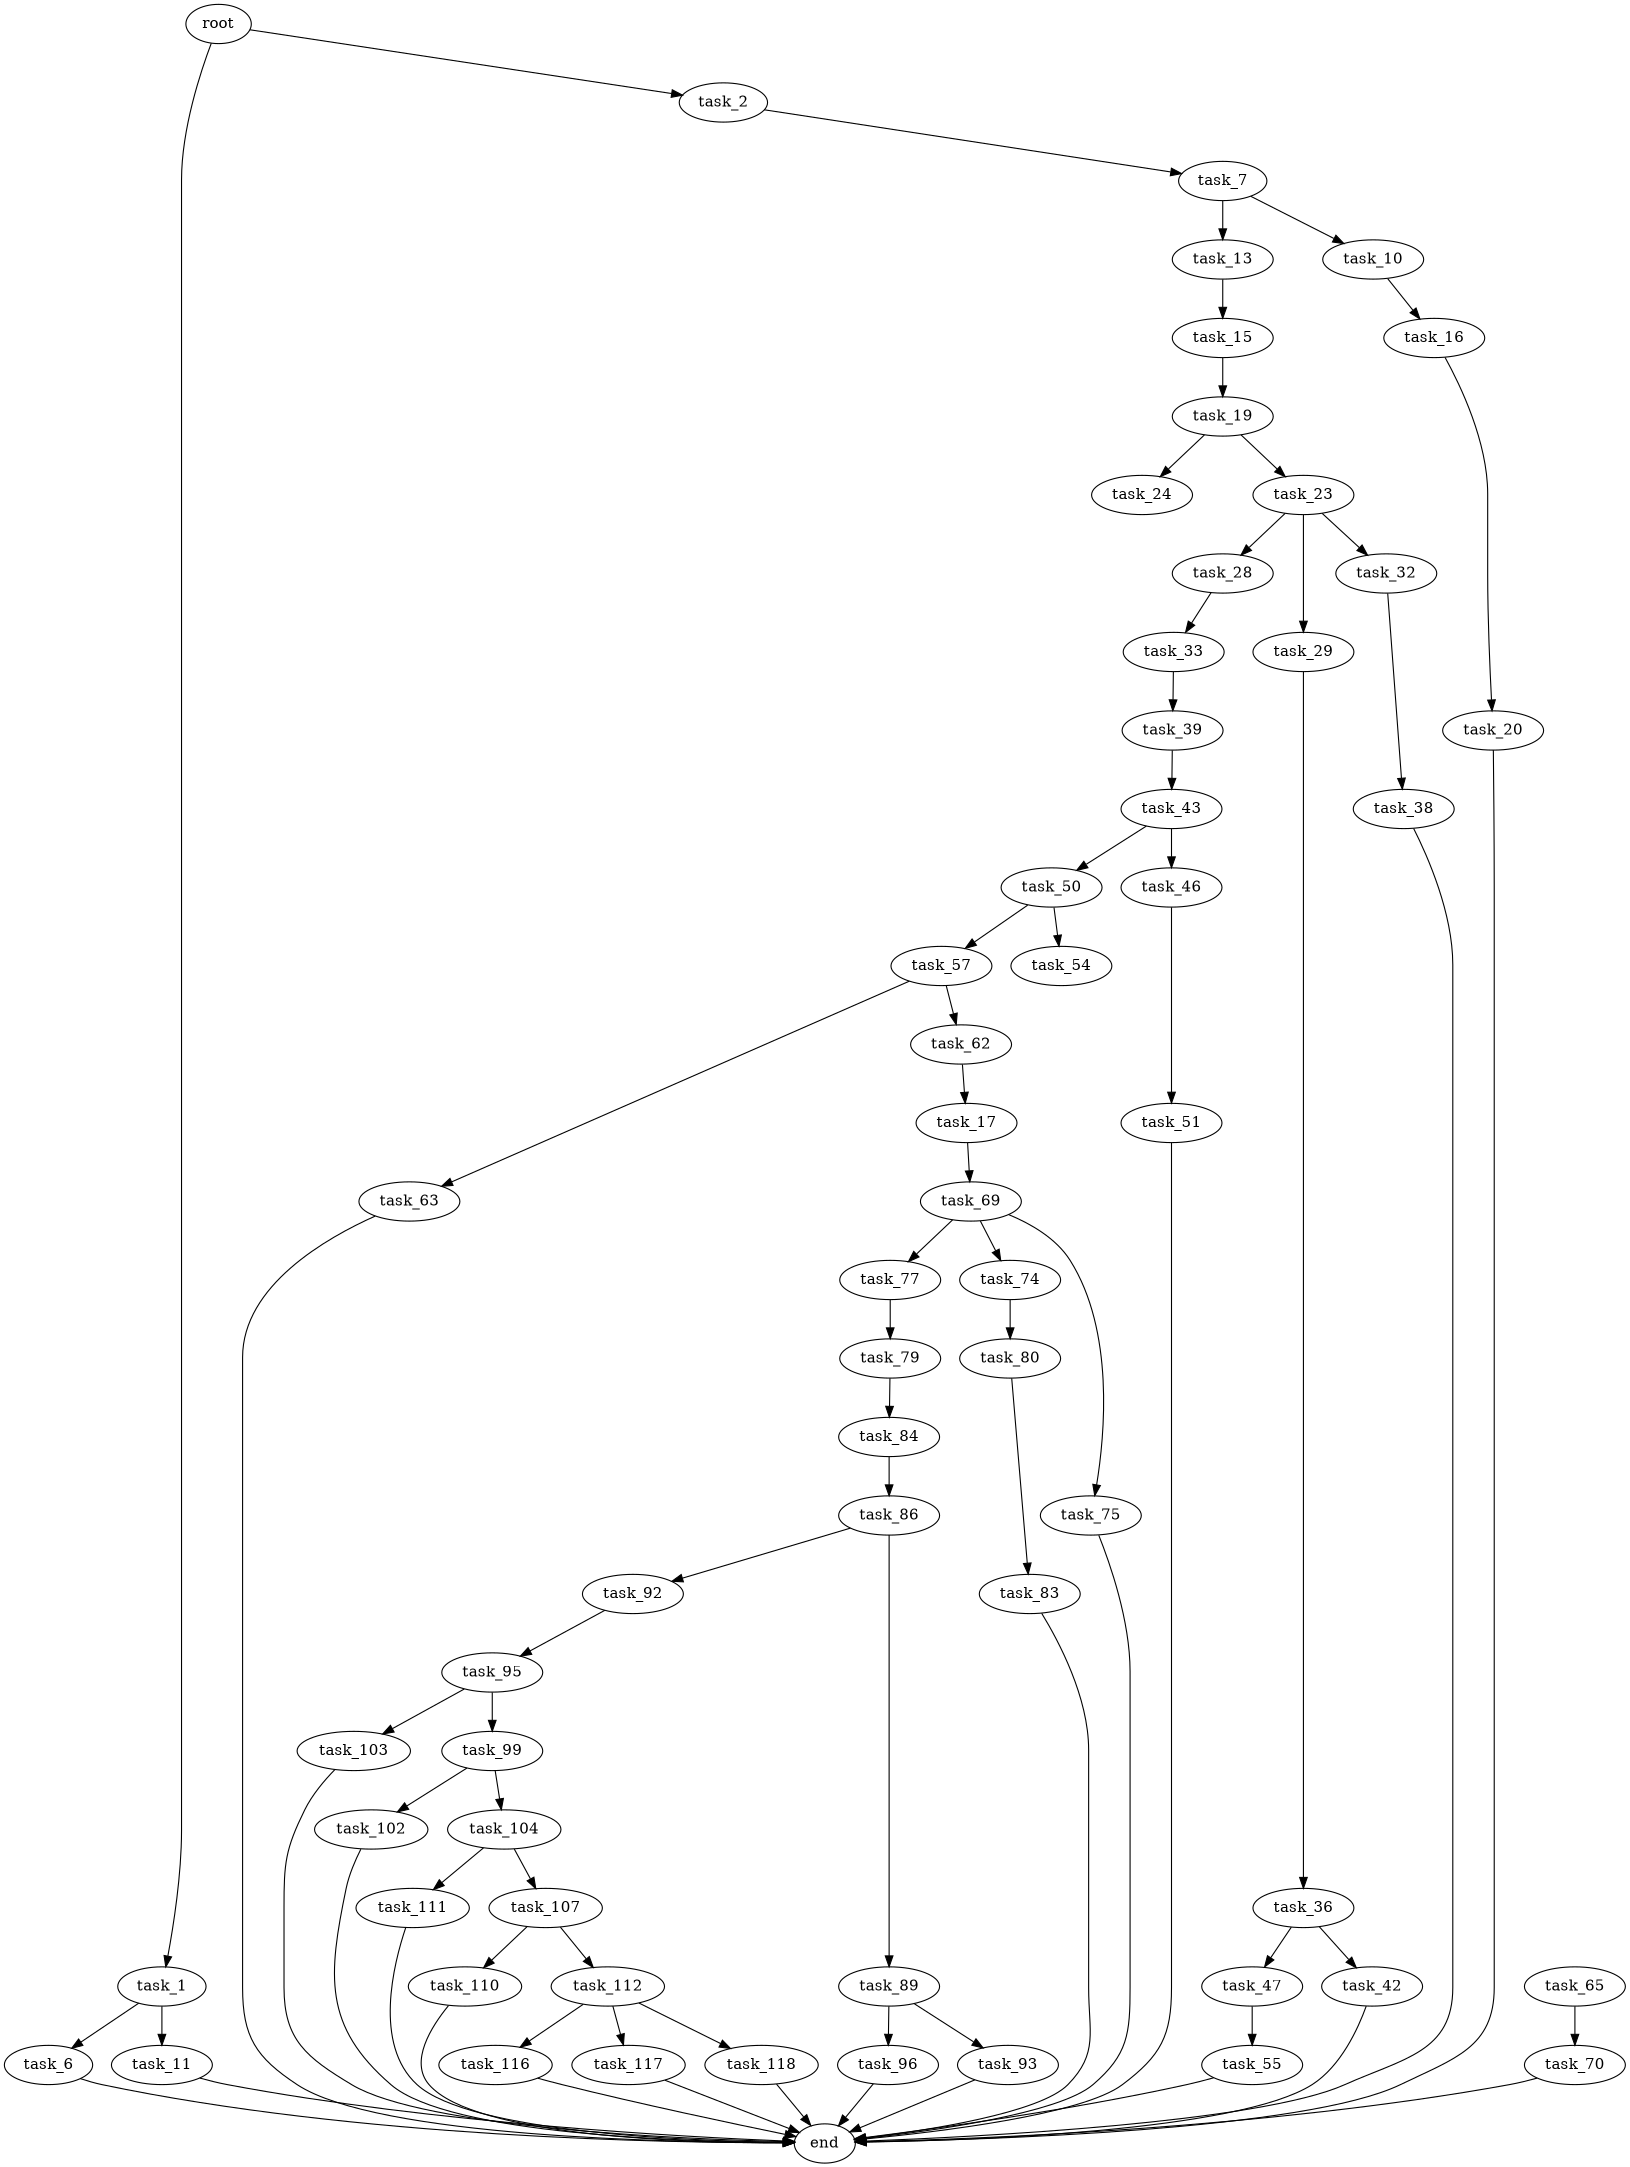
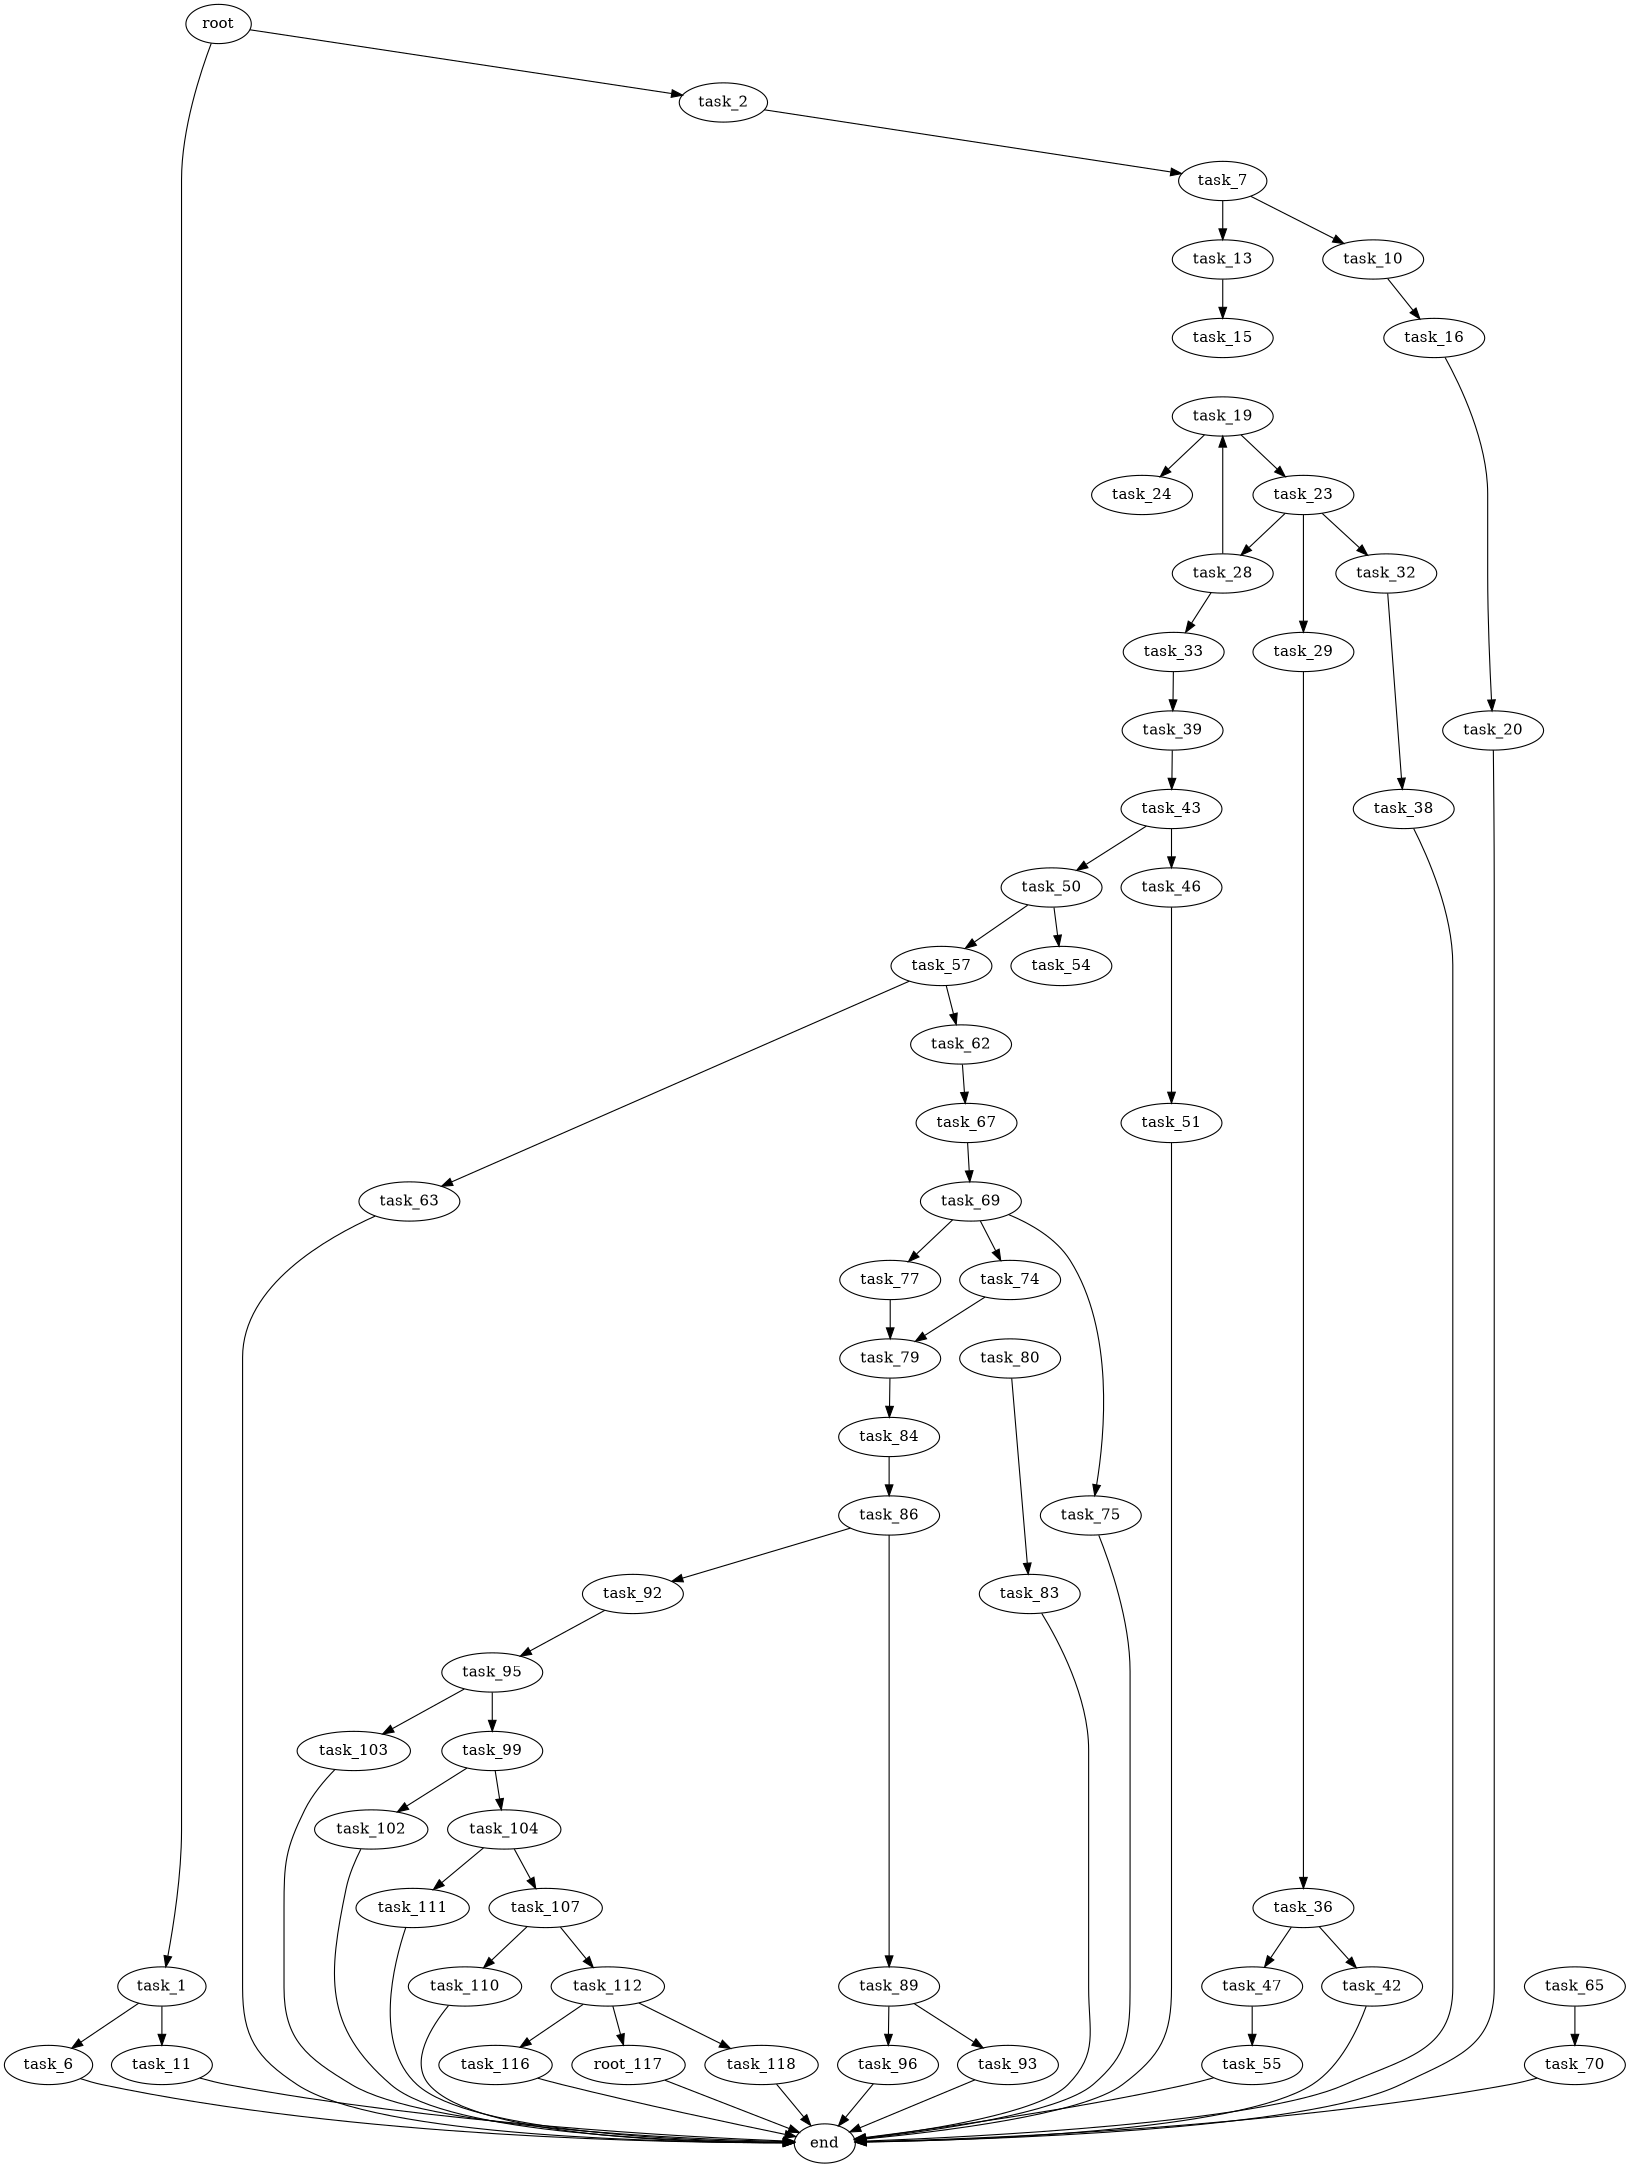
(1223, 372) -> (1223, 500)
(967, 1123) -> (967, 1123)
(1010, 1314) -> (955, 1316)
(629, 2065) -> (629, 2065)
